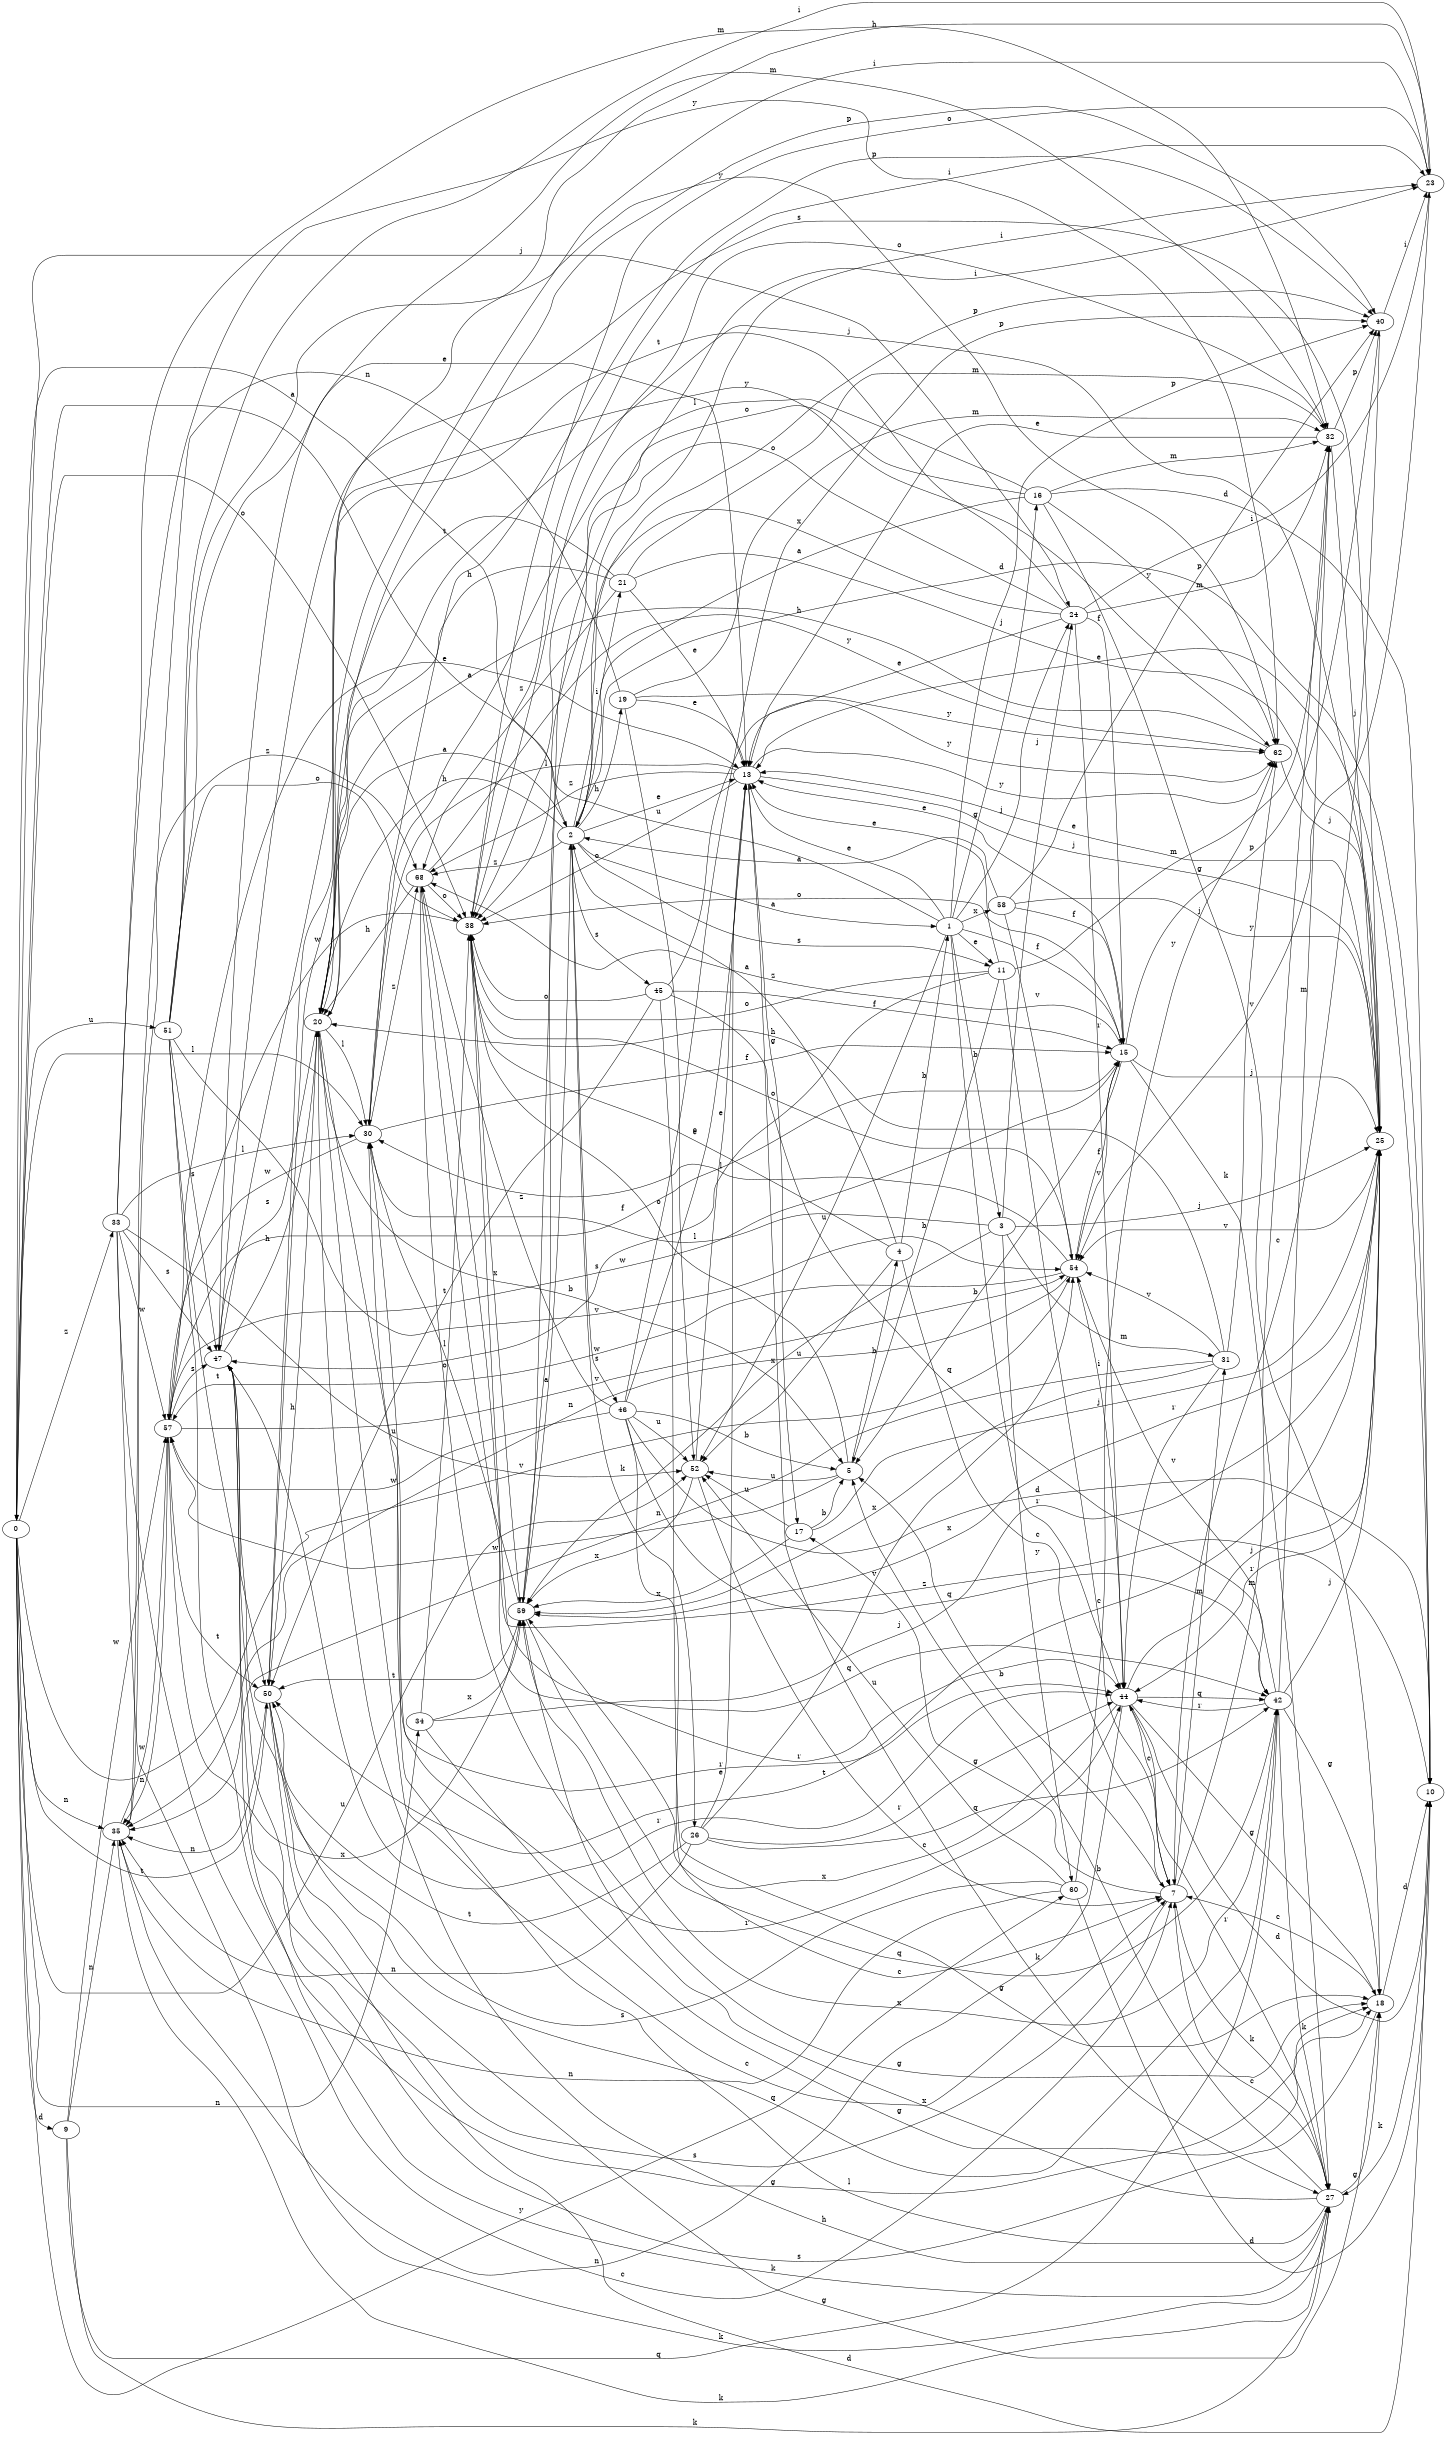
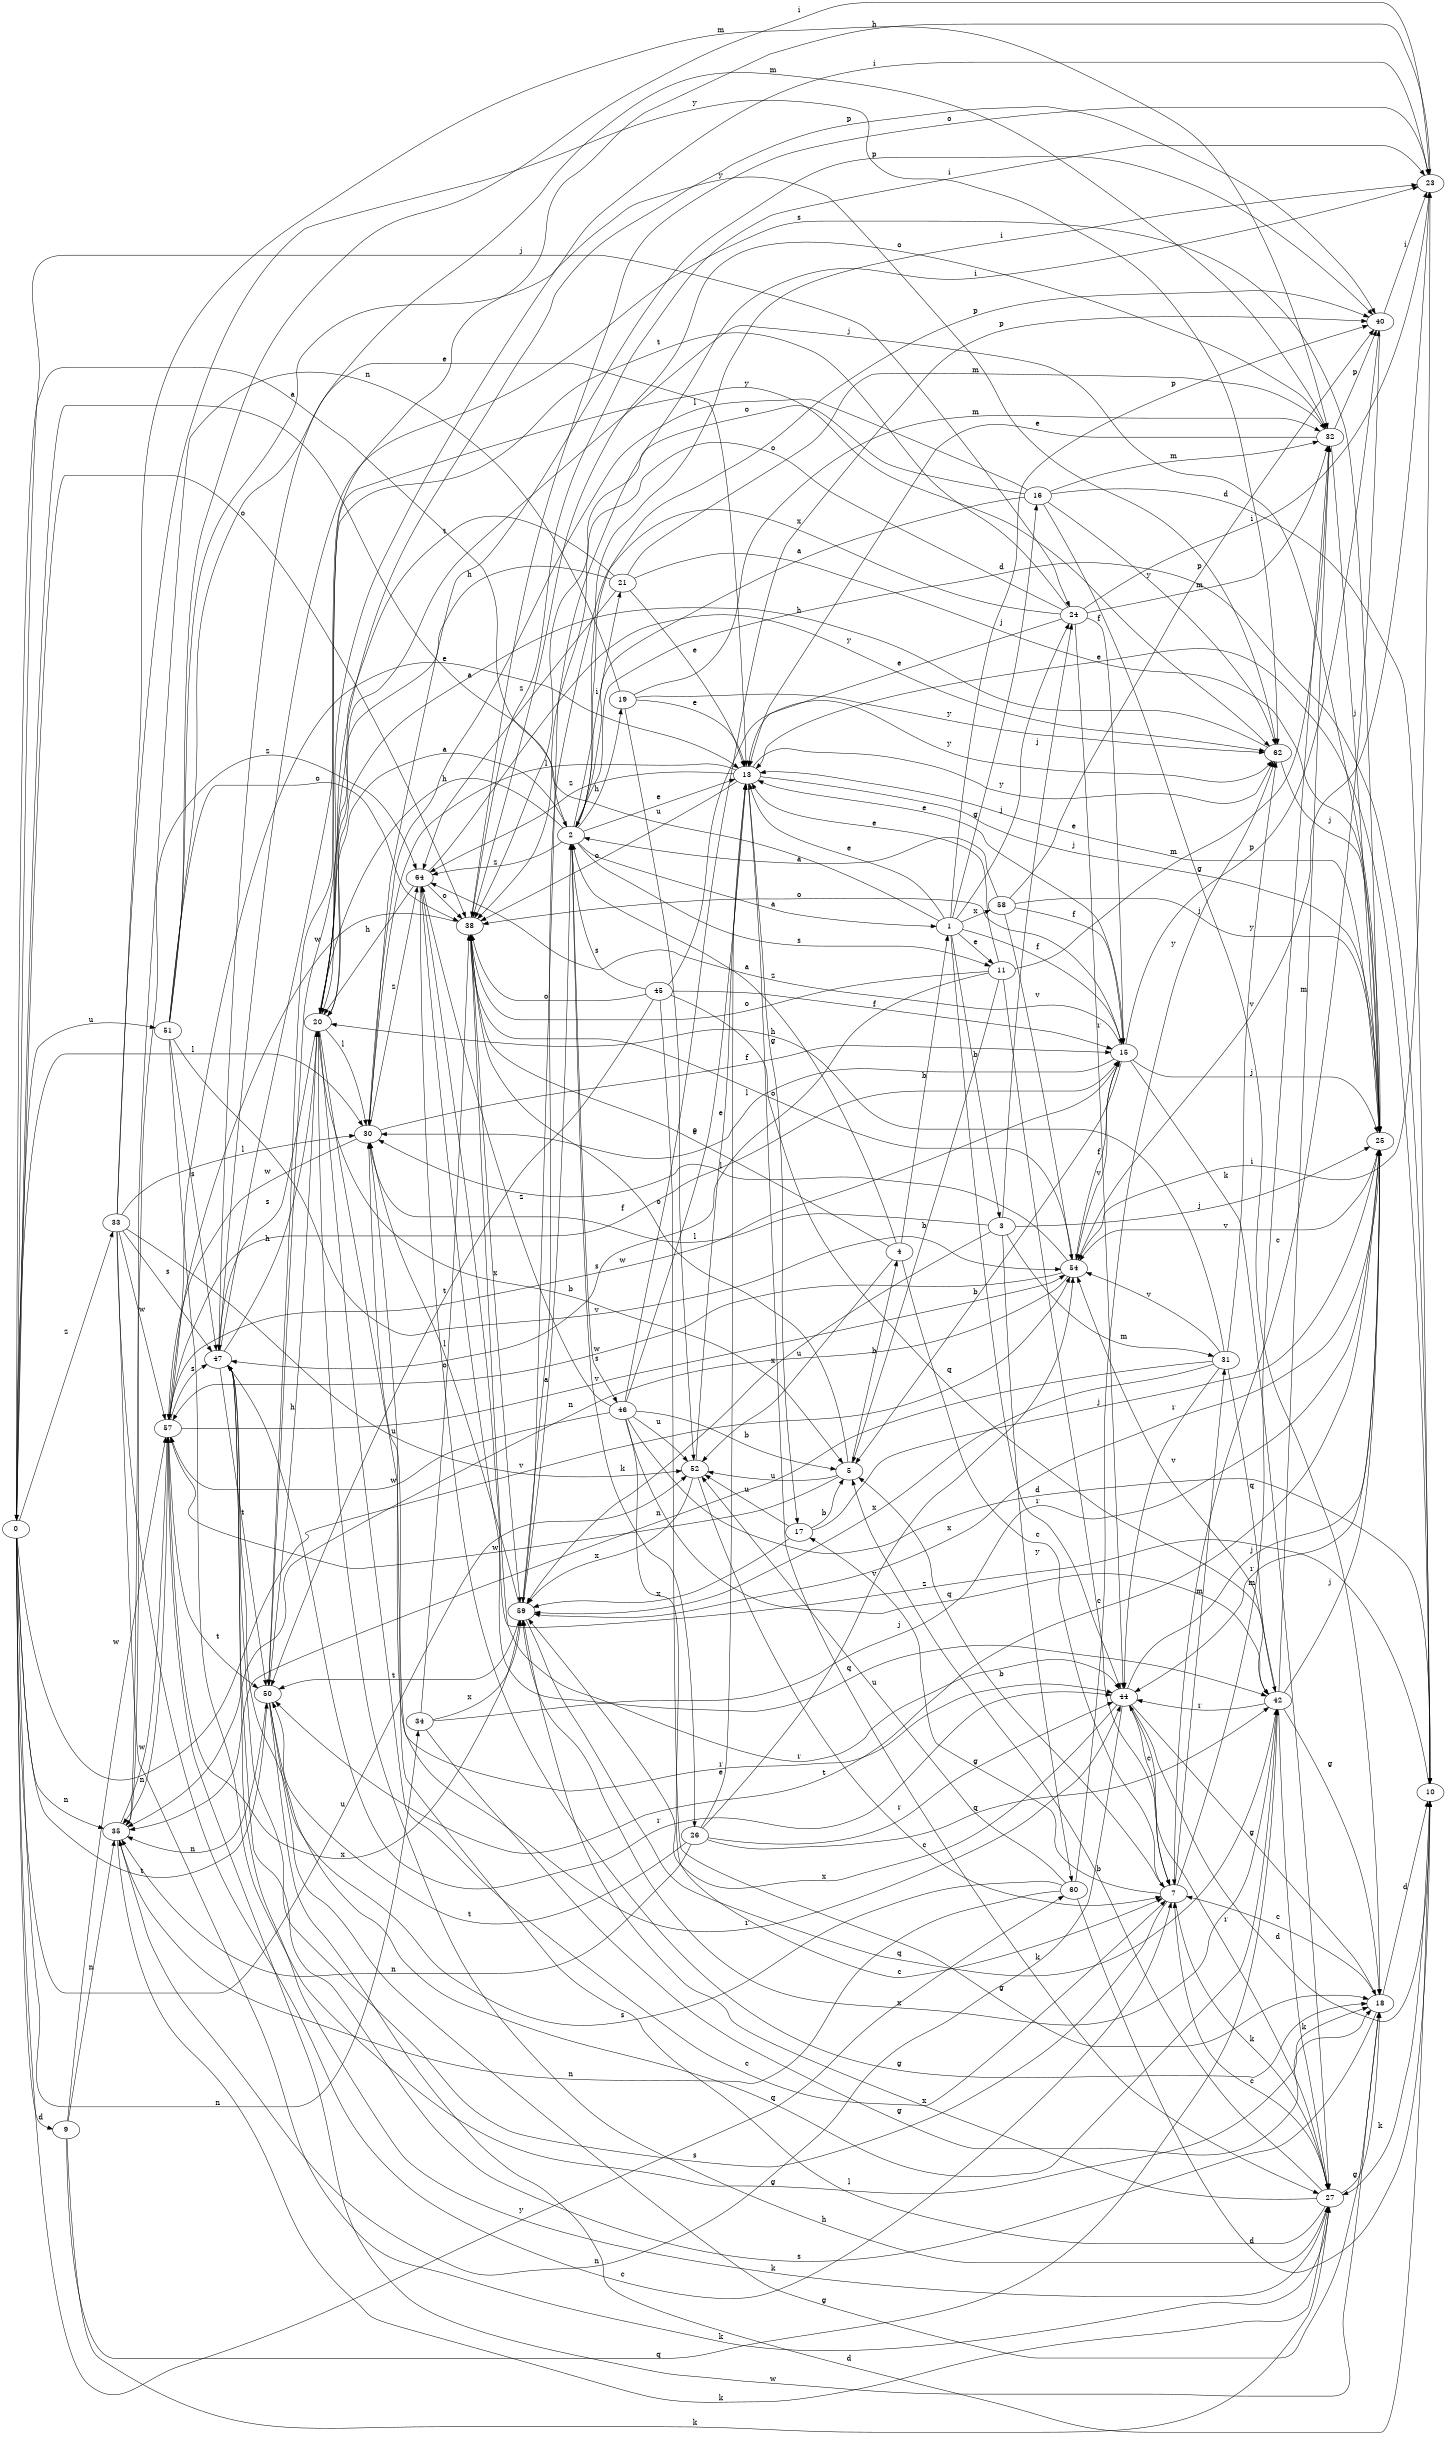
(420, 878) -> (420, 878)
(587, 925) -> (586, 935)
none -> (747, 1110)
(836, 1201) -> none
(202, 1362) -> (244, 1532)
(1111, 1479) -> (1421, 858)
(1199, 1698) -> (1253, 1520)
none -> (612, 2363)
